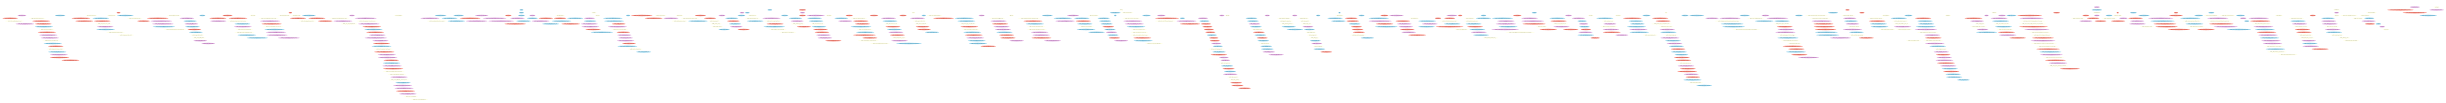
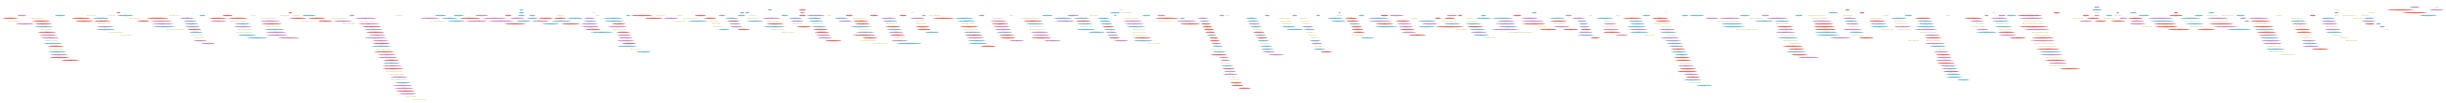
(2263, 27) -> (2263, 27)
